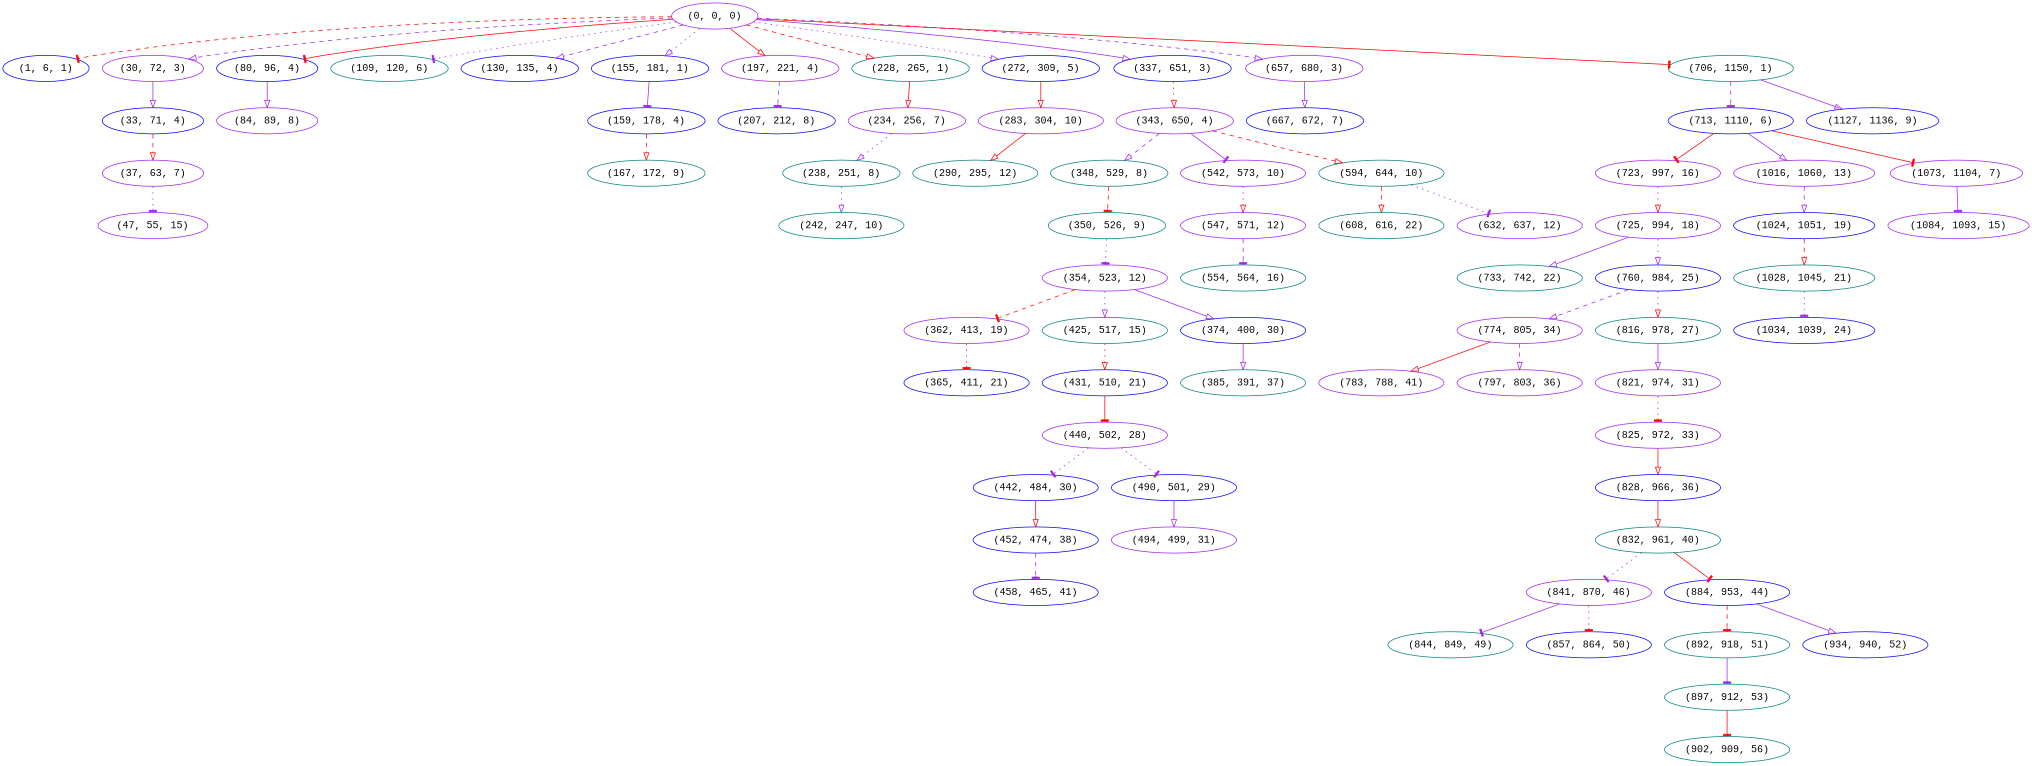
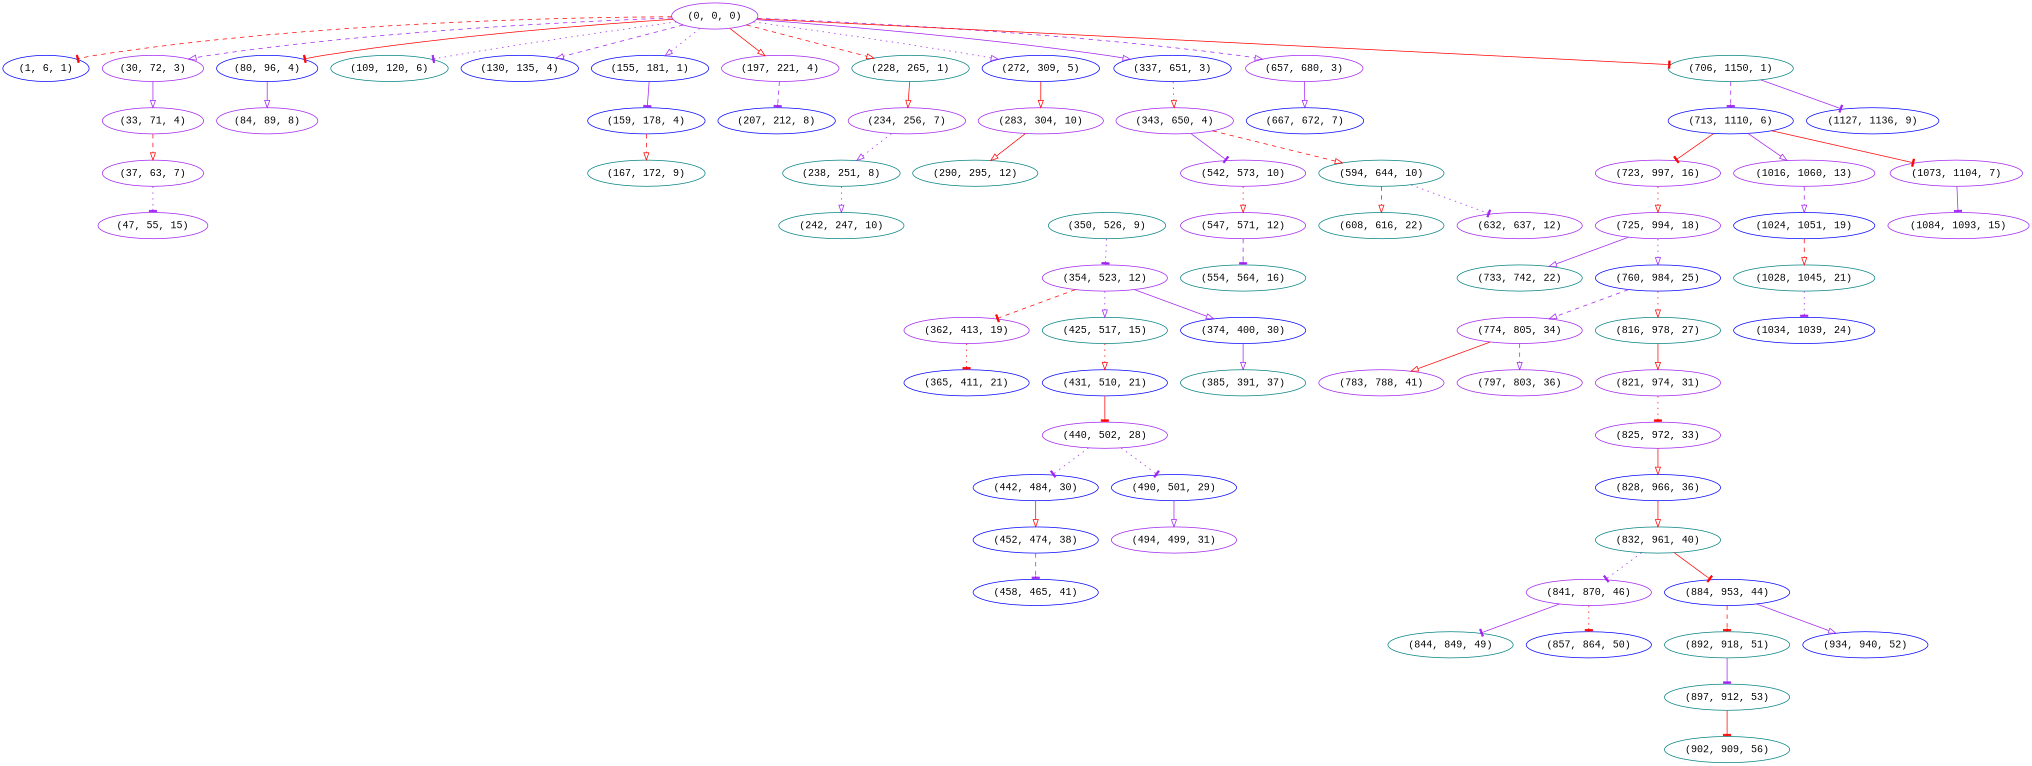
(1800, 94) -> (1800, 94)
(153, 121) -> (153, 121)
(1109, 173) -> none
(1658, 353) -> (1658, 353)
